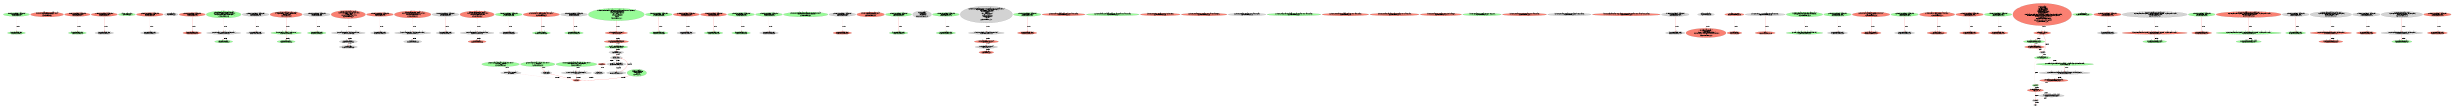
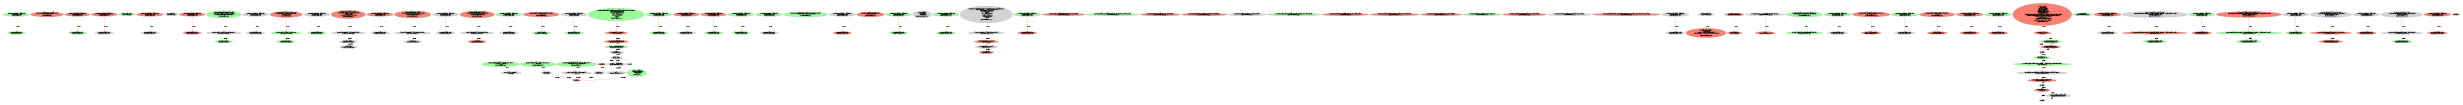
none -> (2456, 14)
(2045, 43) -> (2040, 43)
(350, 44) -> (351, 44)
(2035, 70) -> none
(2035, 105) -> none
